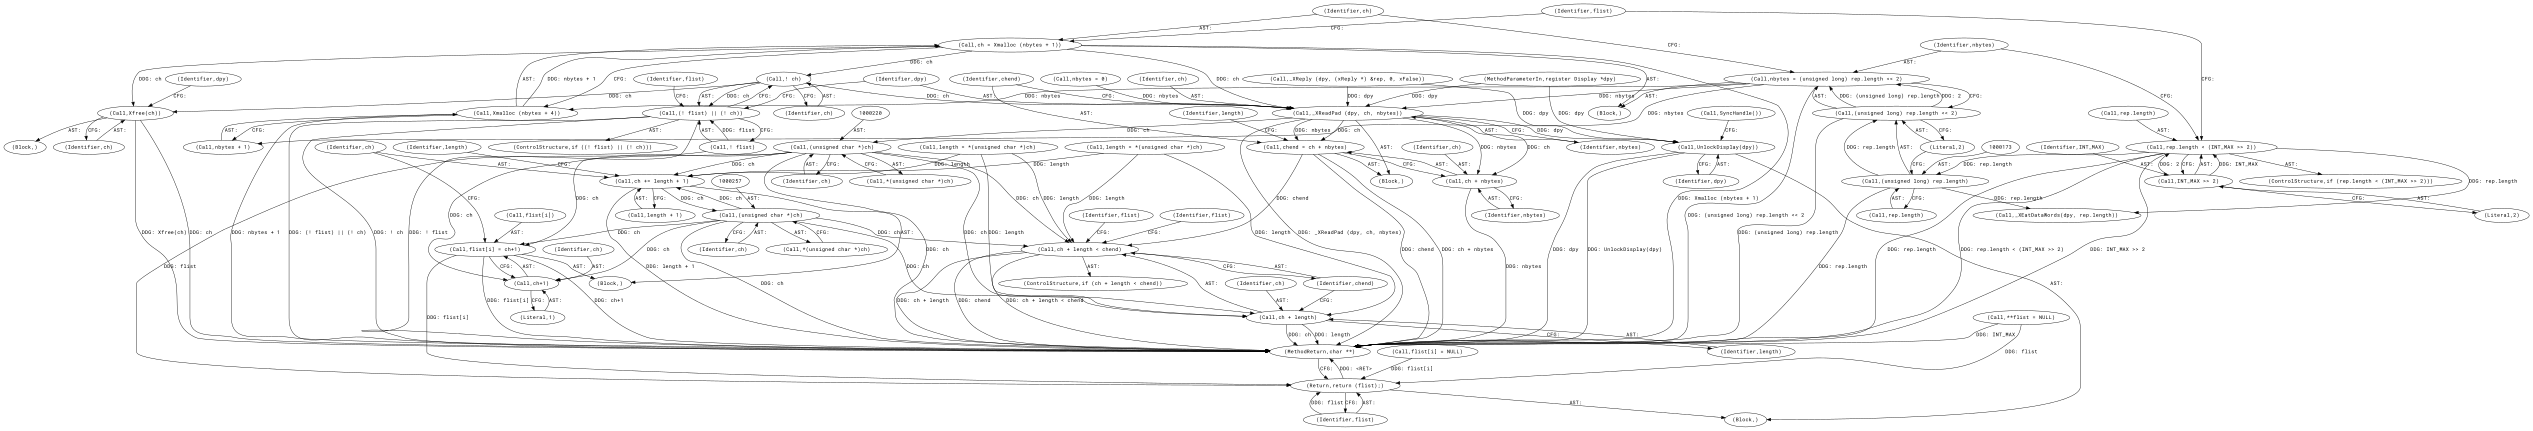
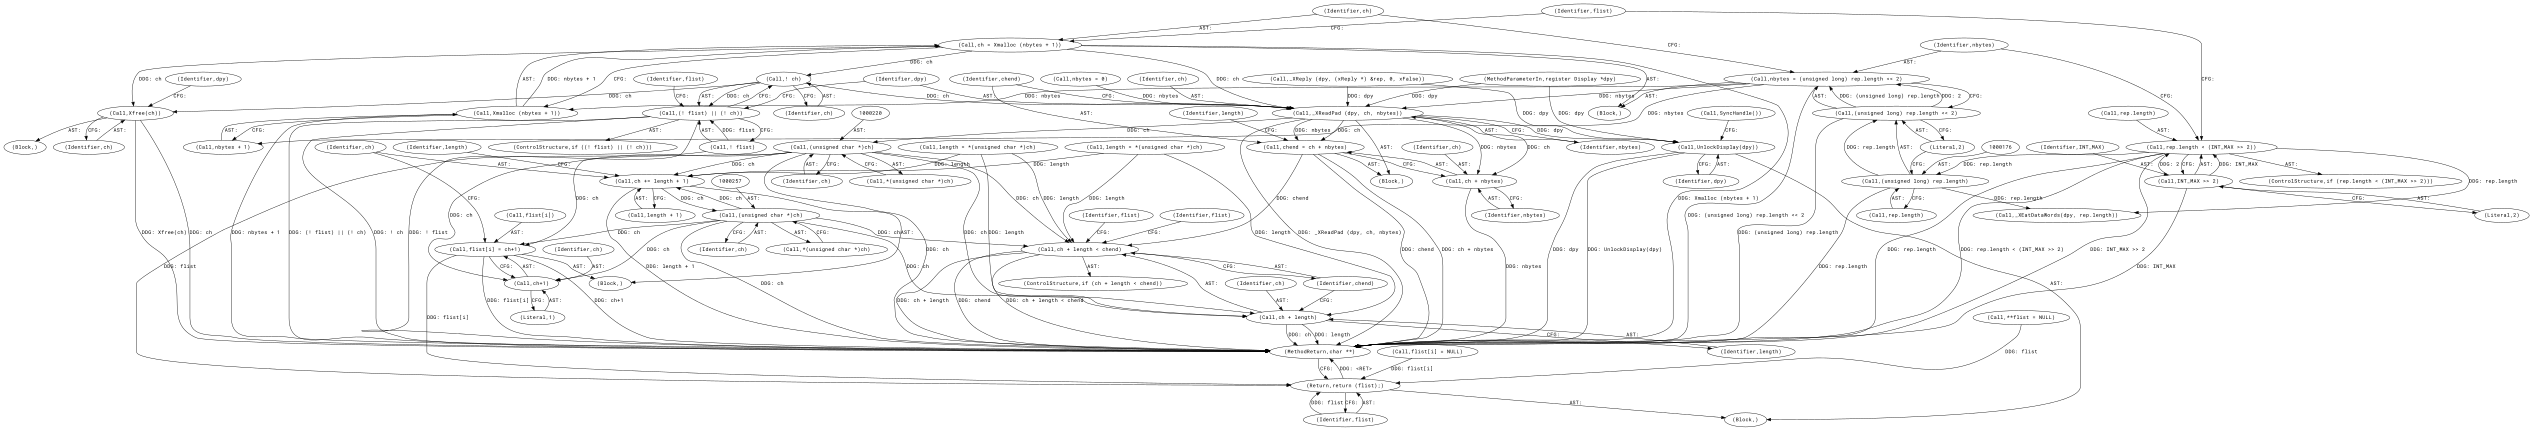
(517, 113) -> (517, 113)
(2001, 147) -> (2001, 147)
(1792, 343) -> (1911, 331)
